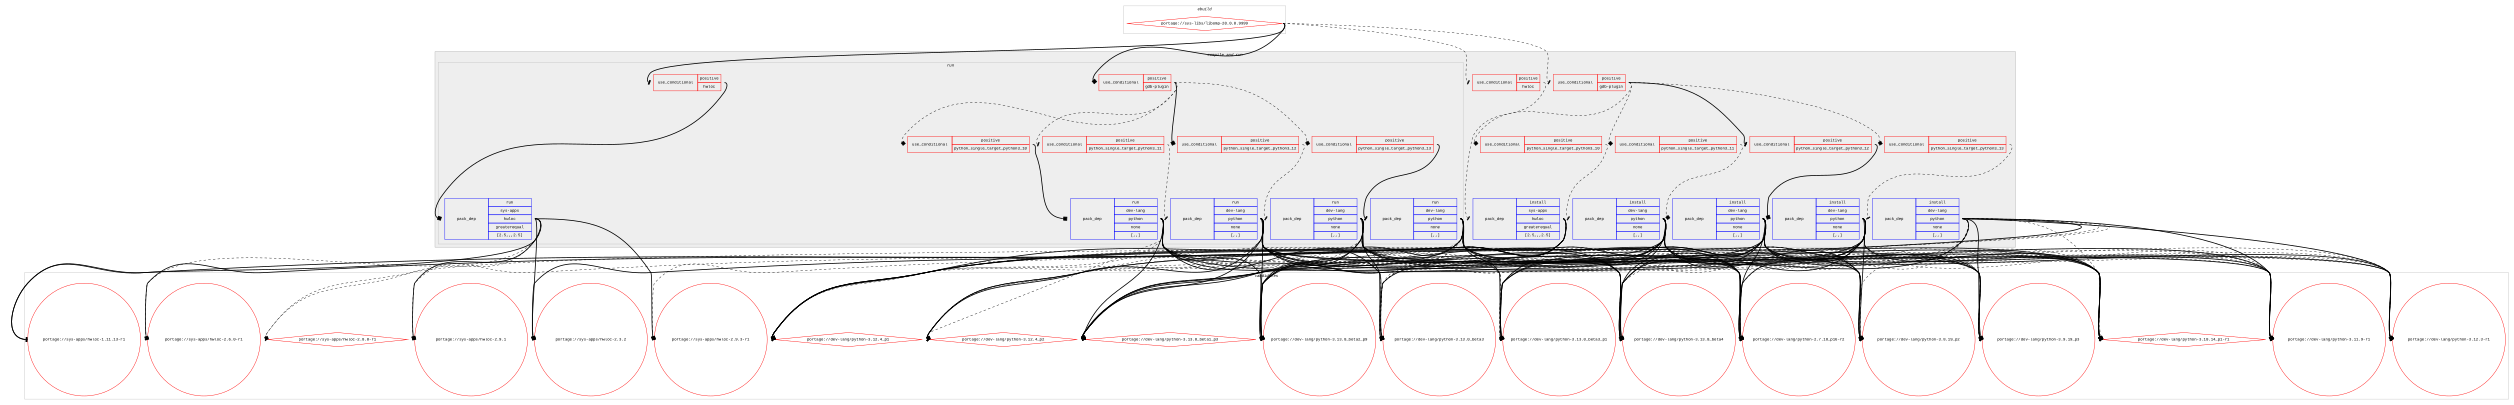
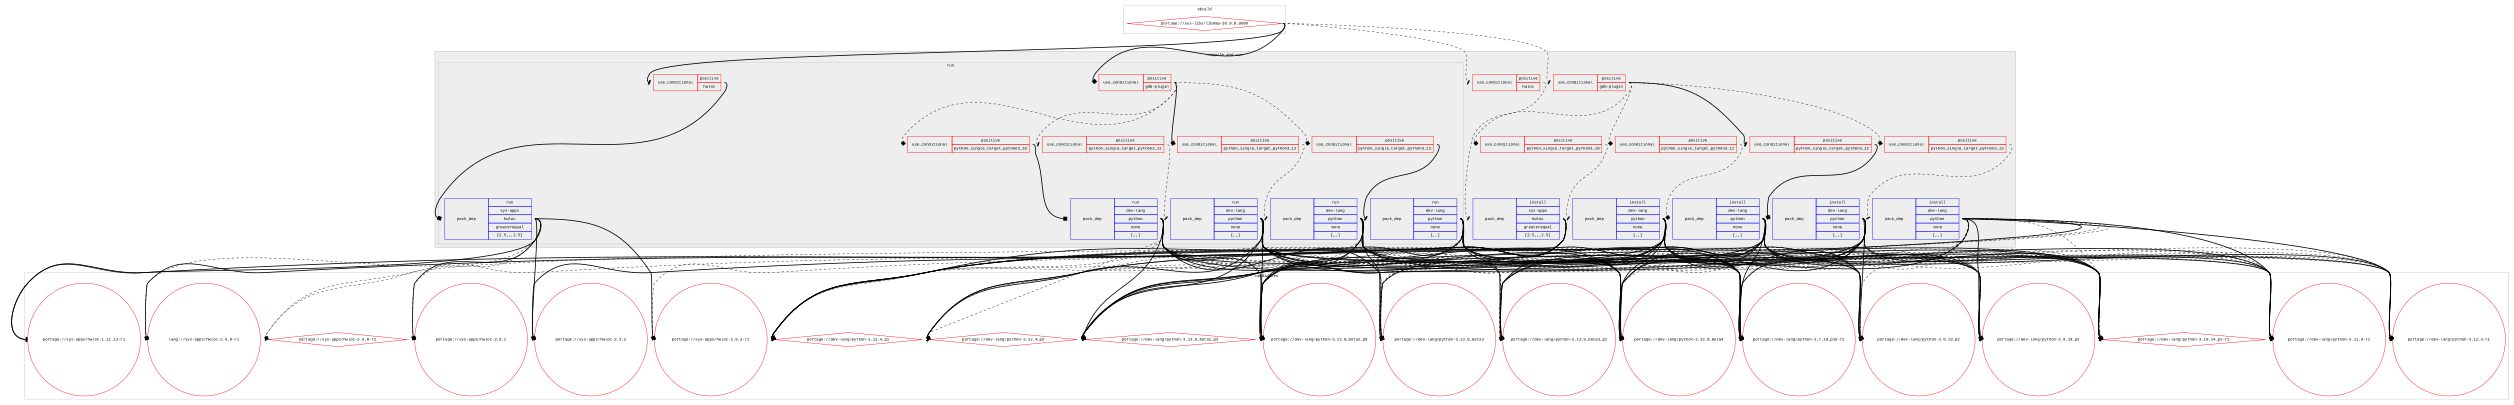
(204, 340) -> (204, 340)
